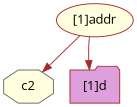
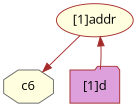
(89, 49) -> (101, 58)
(29, 87) -> (29, 87)
